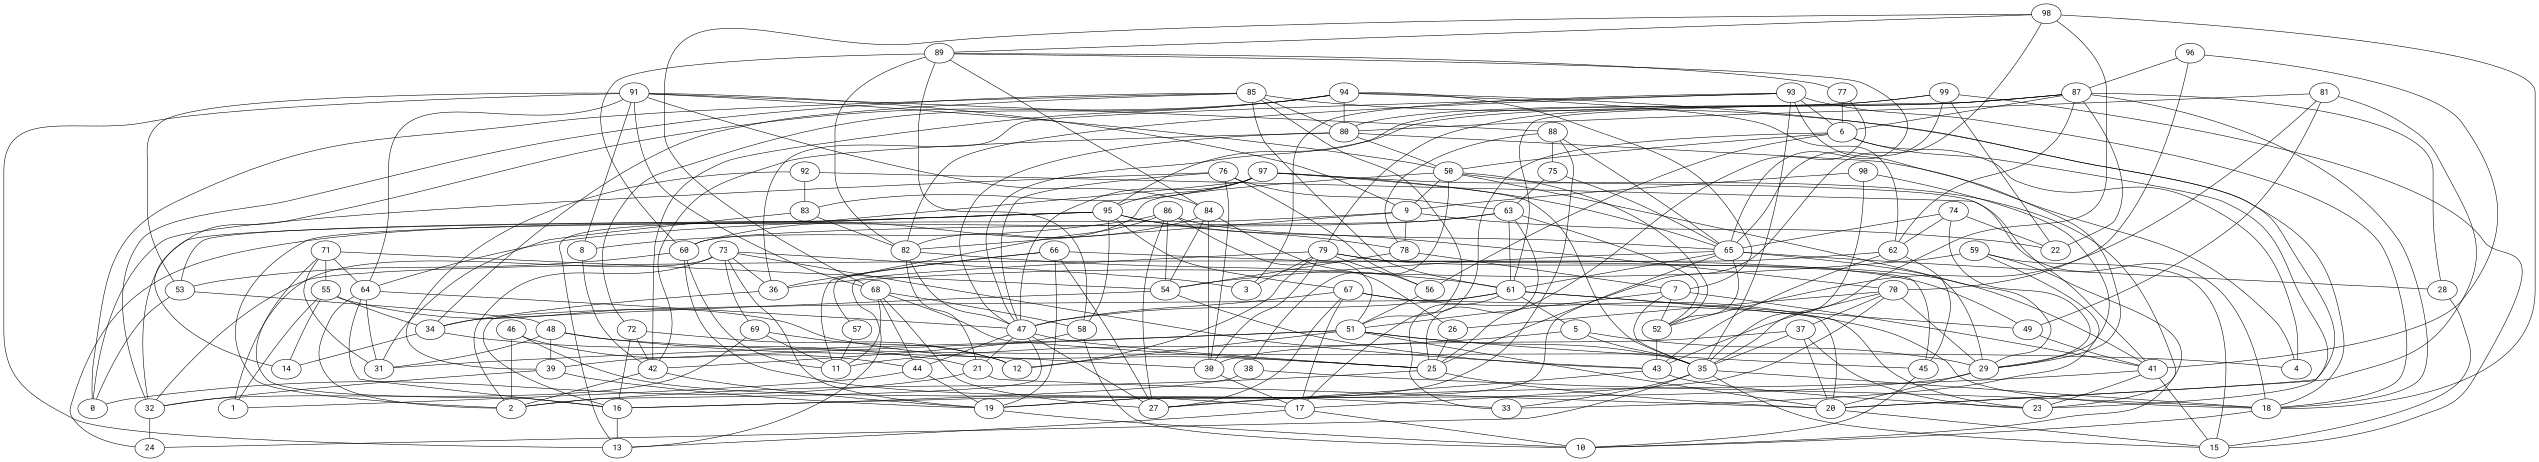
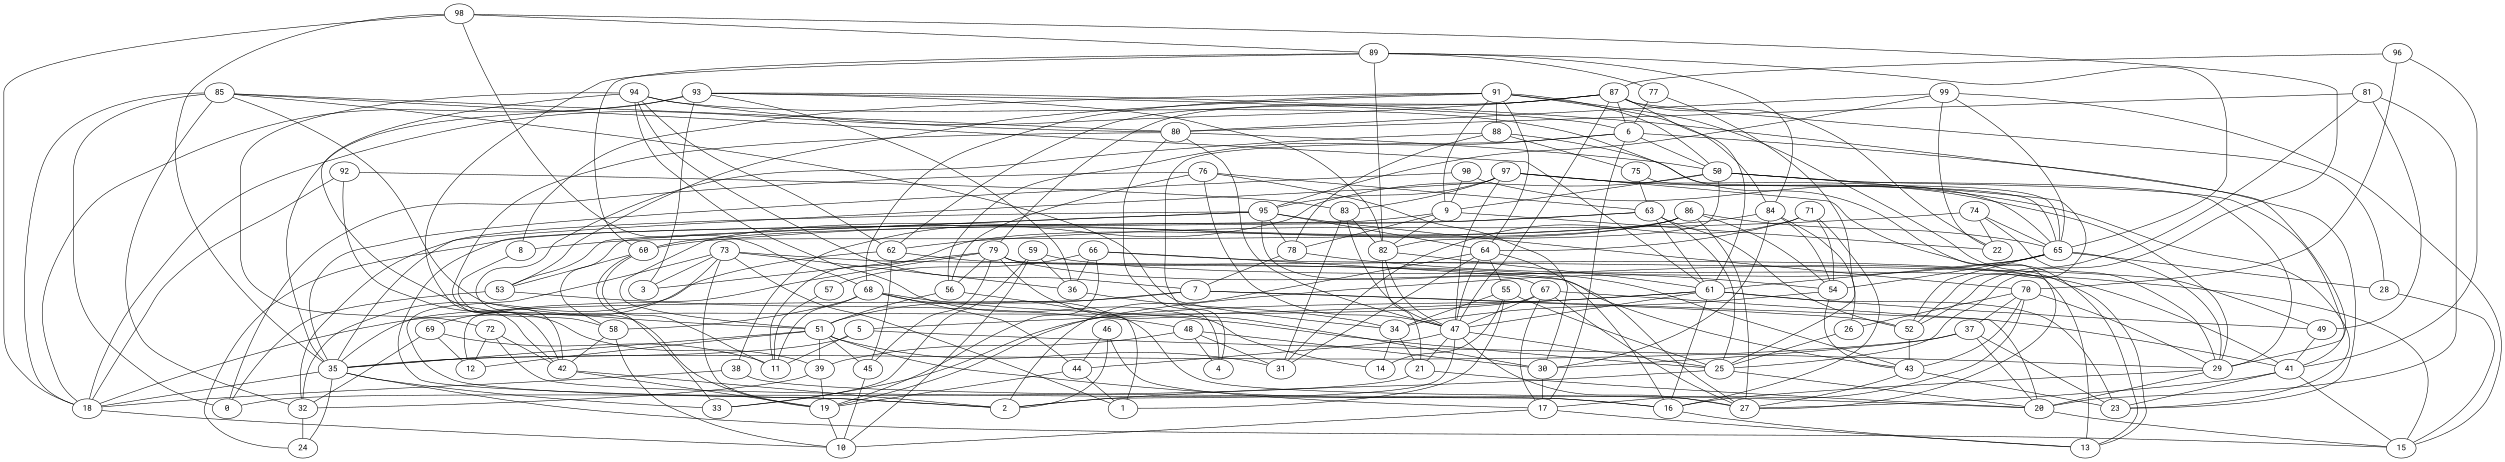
(2284, 236) -> (1542, 127)
(326, 267) -> (1496, 270)
none -> (1384, 293)
none -> (1131, 327)
